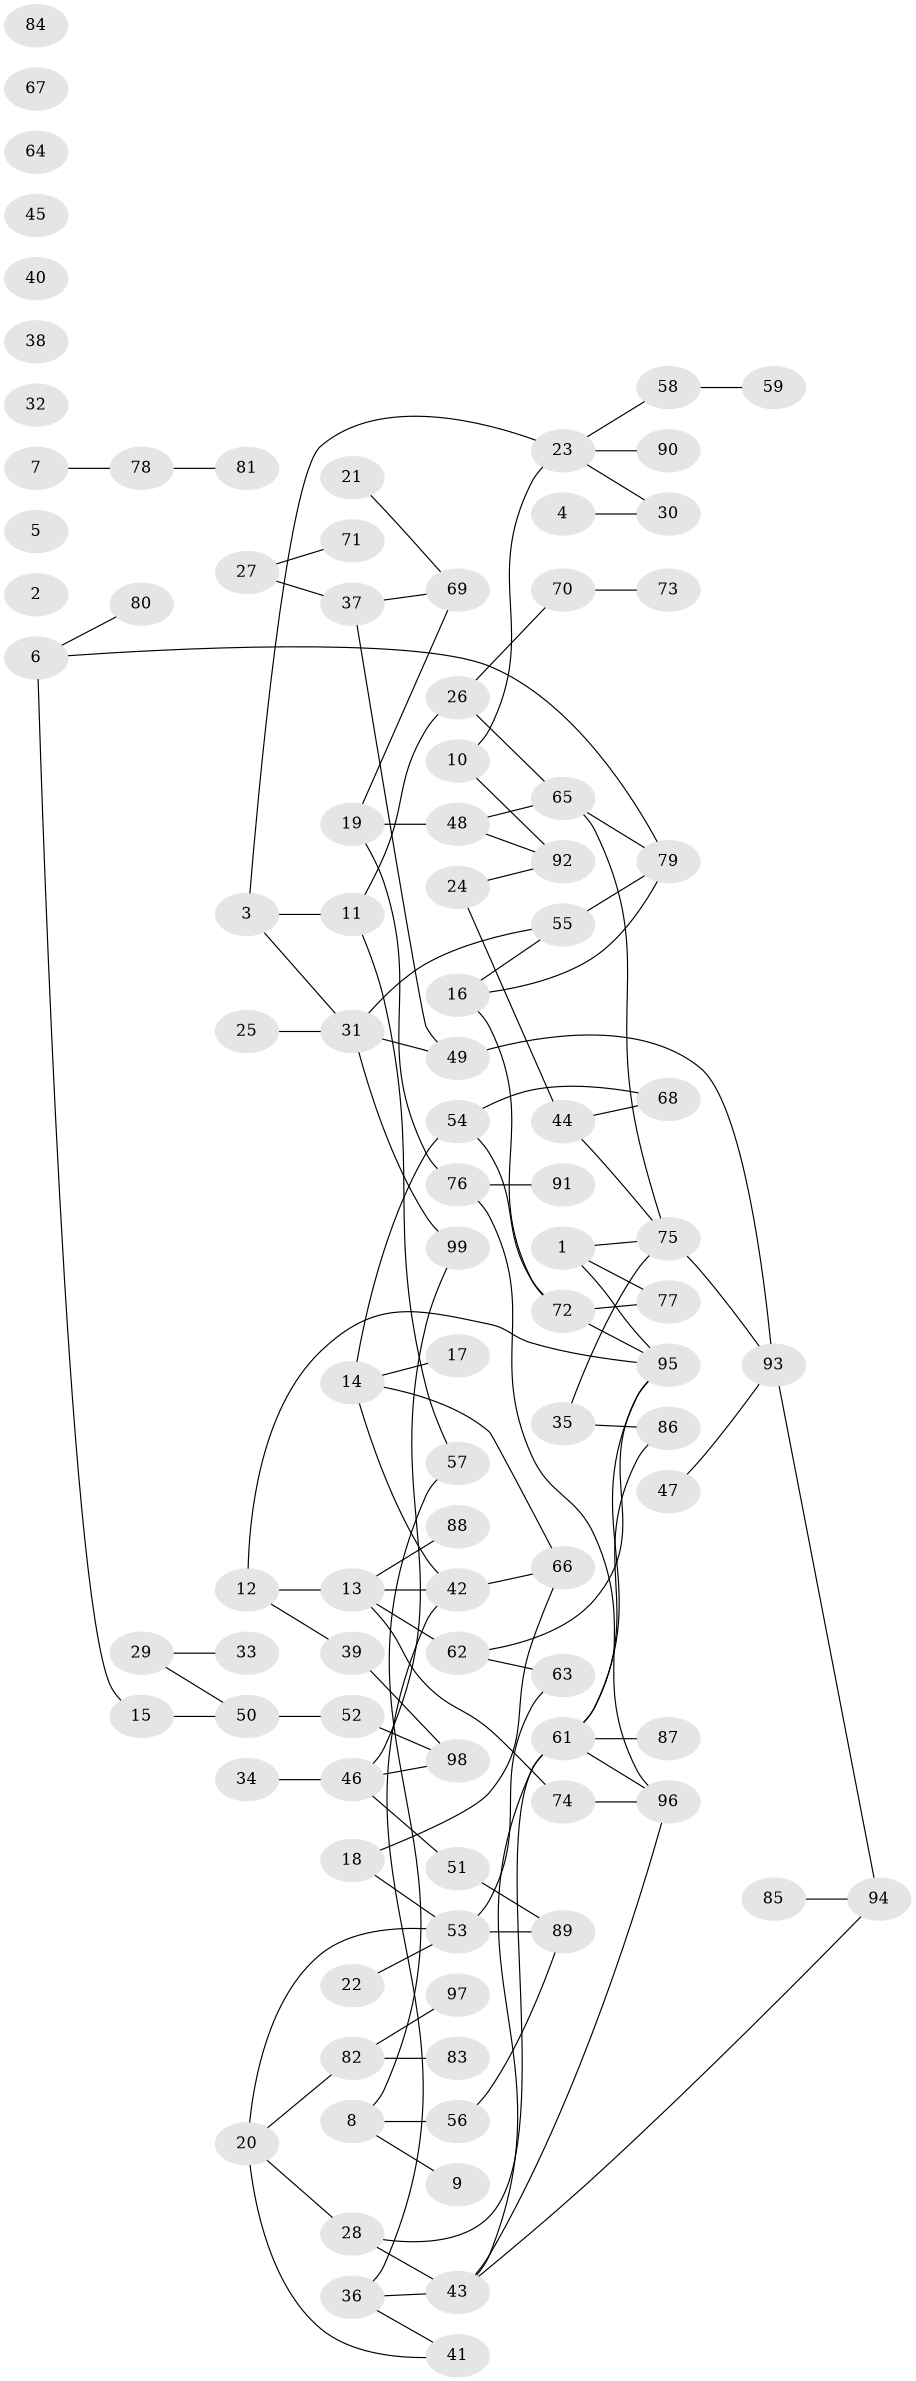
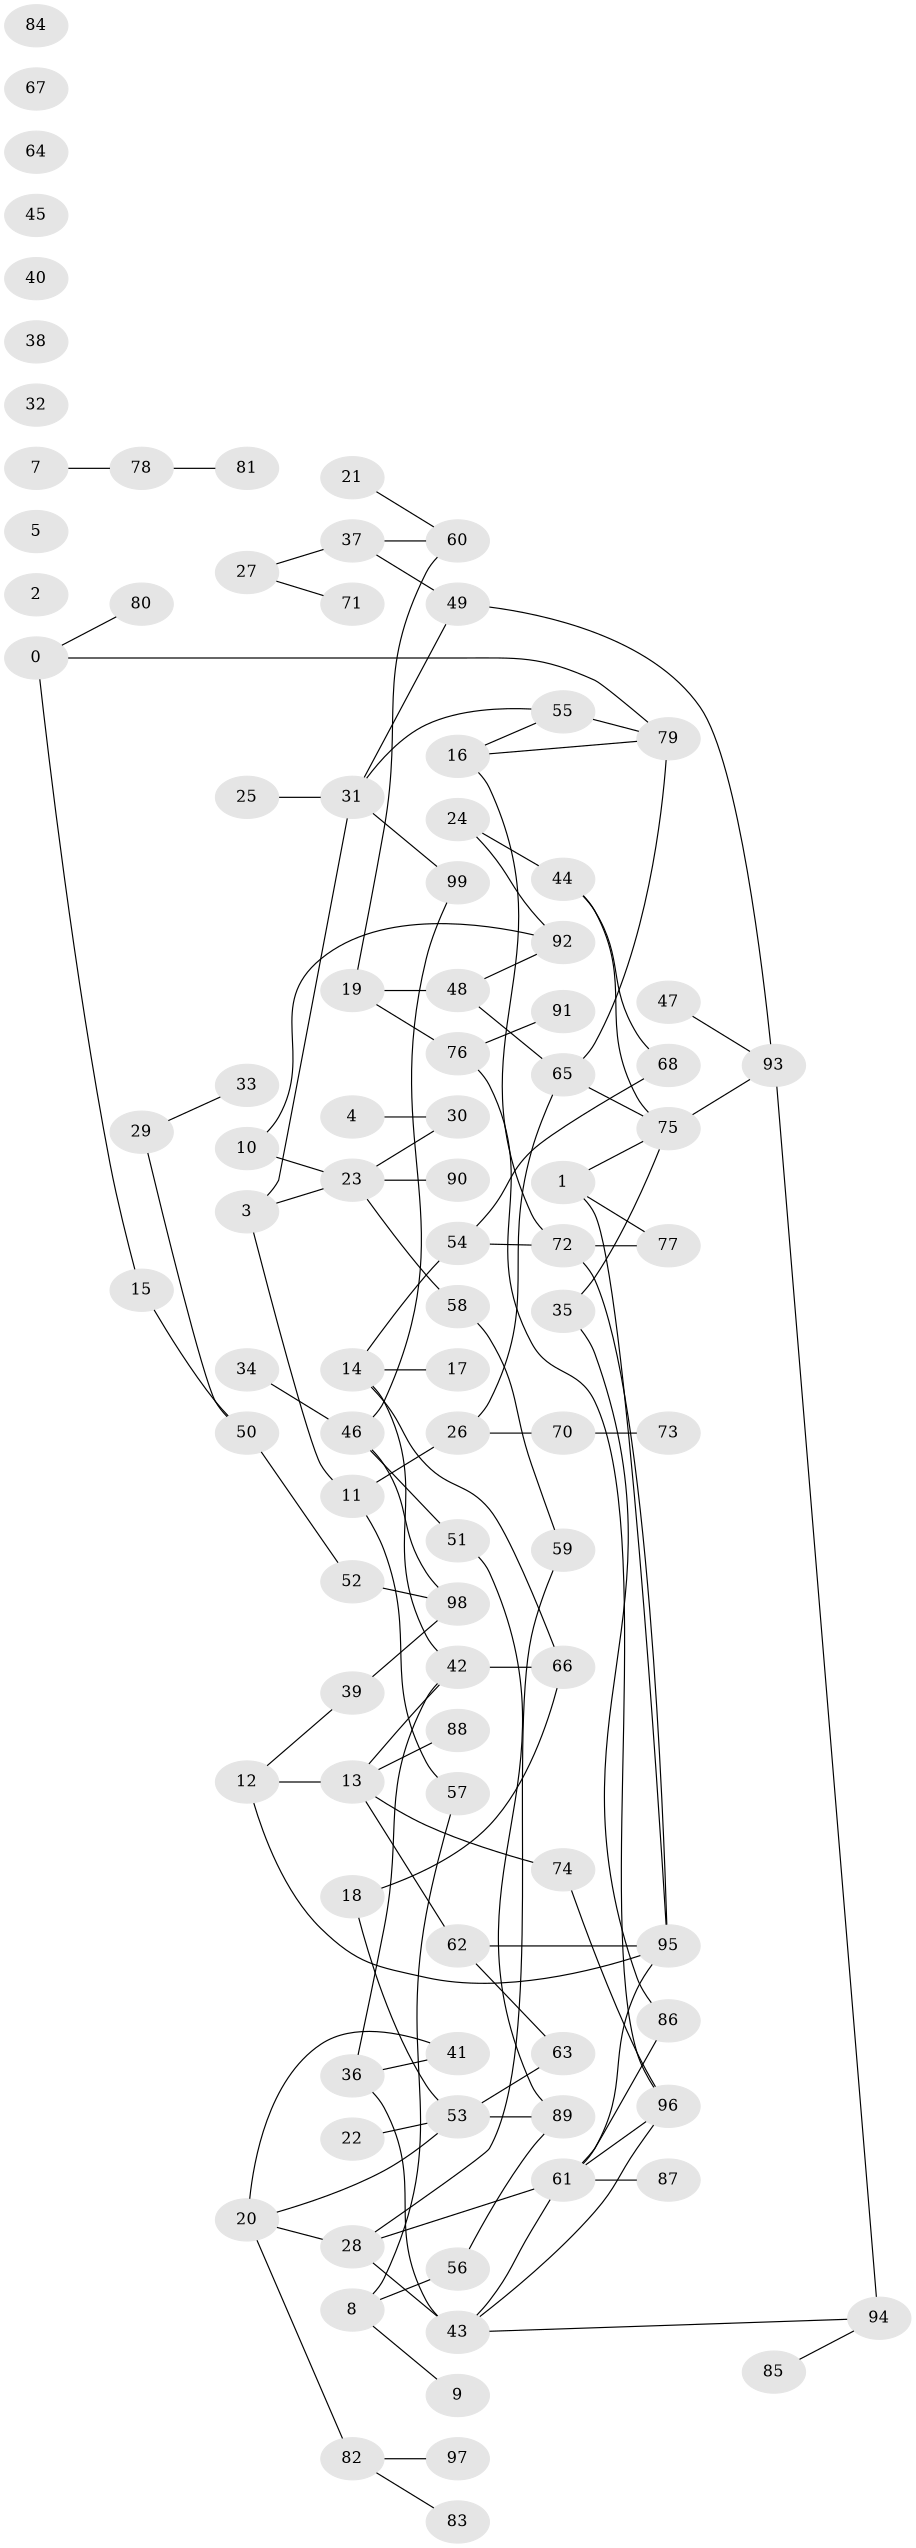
(458, 590) -> (458, 541)
(36, 658) -> (36, 658)
none -> (522, 1930)
